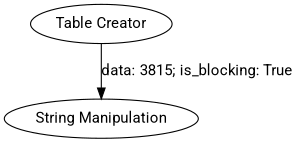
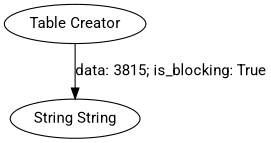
(101, 119) -> (75, 119)
